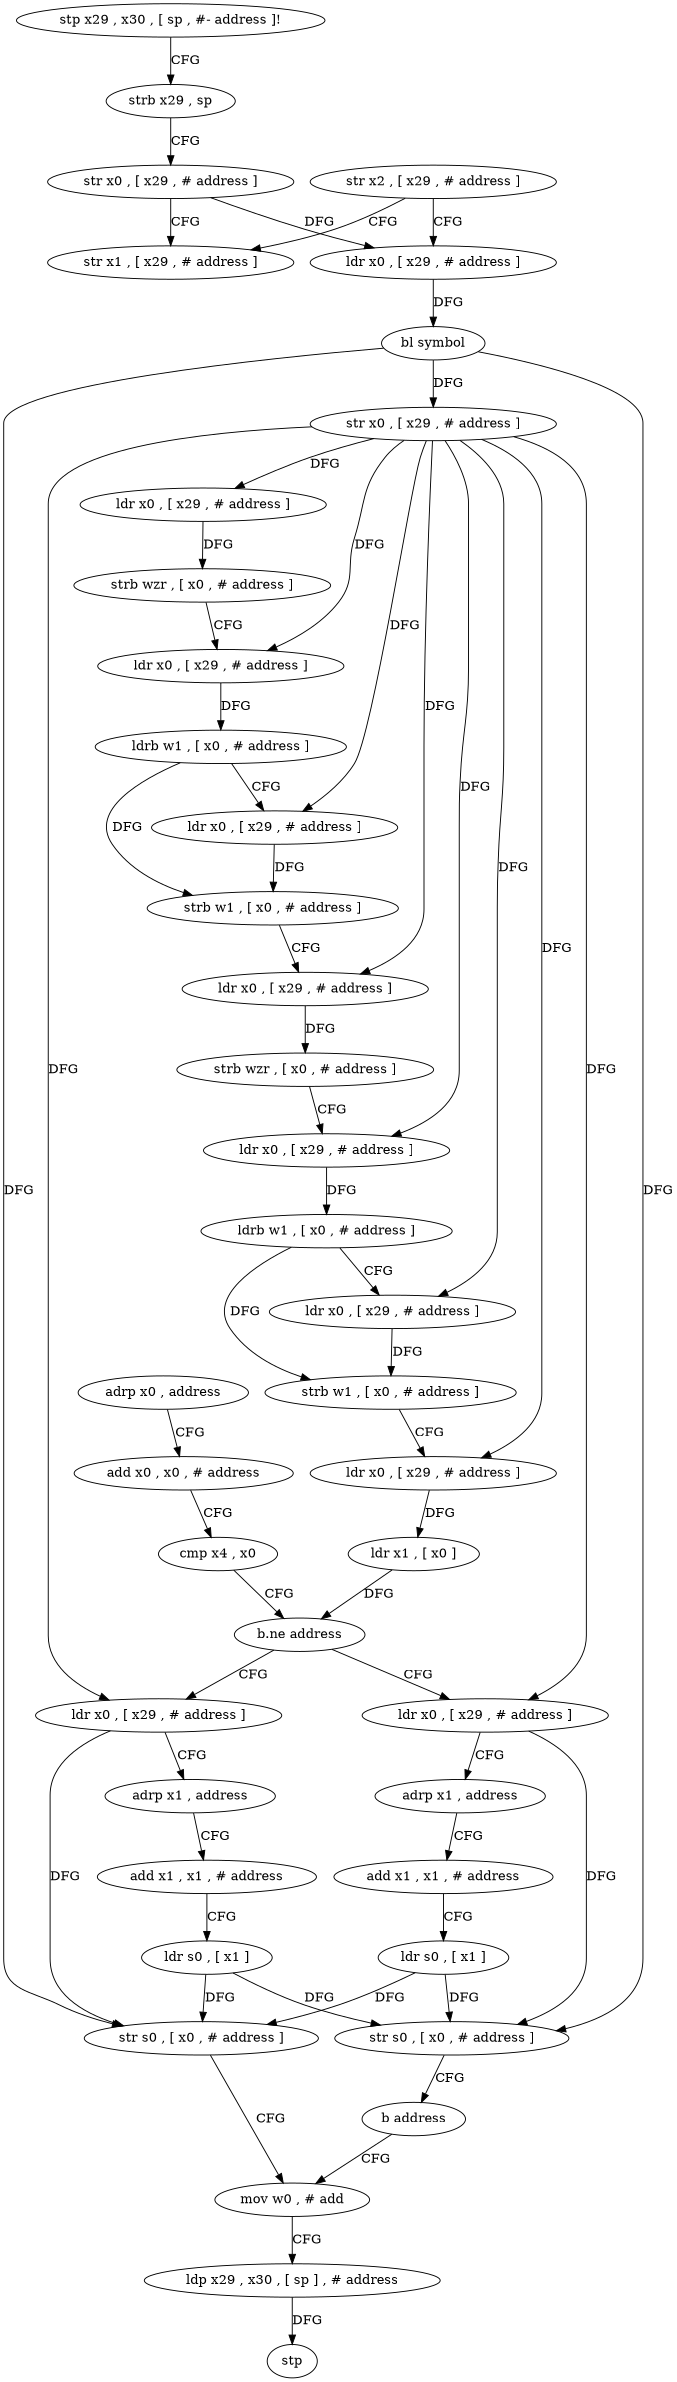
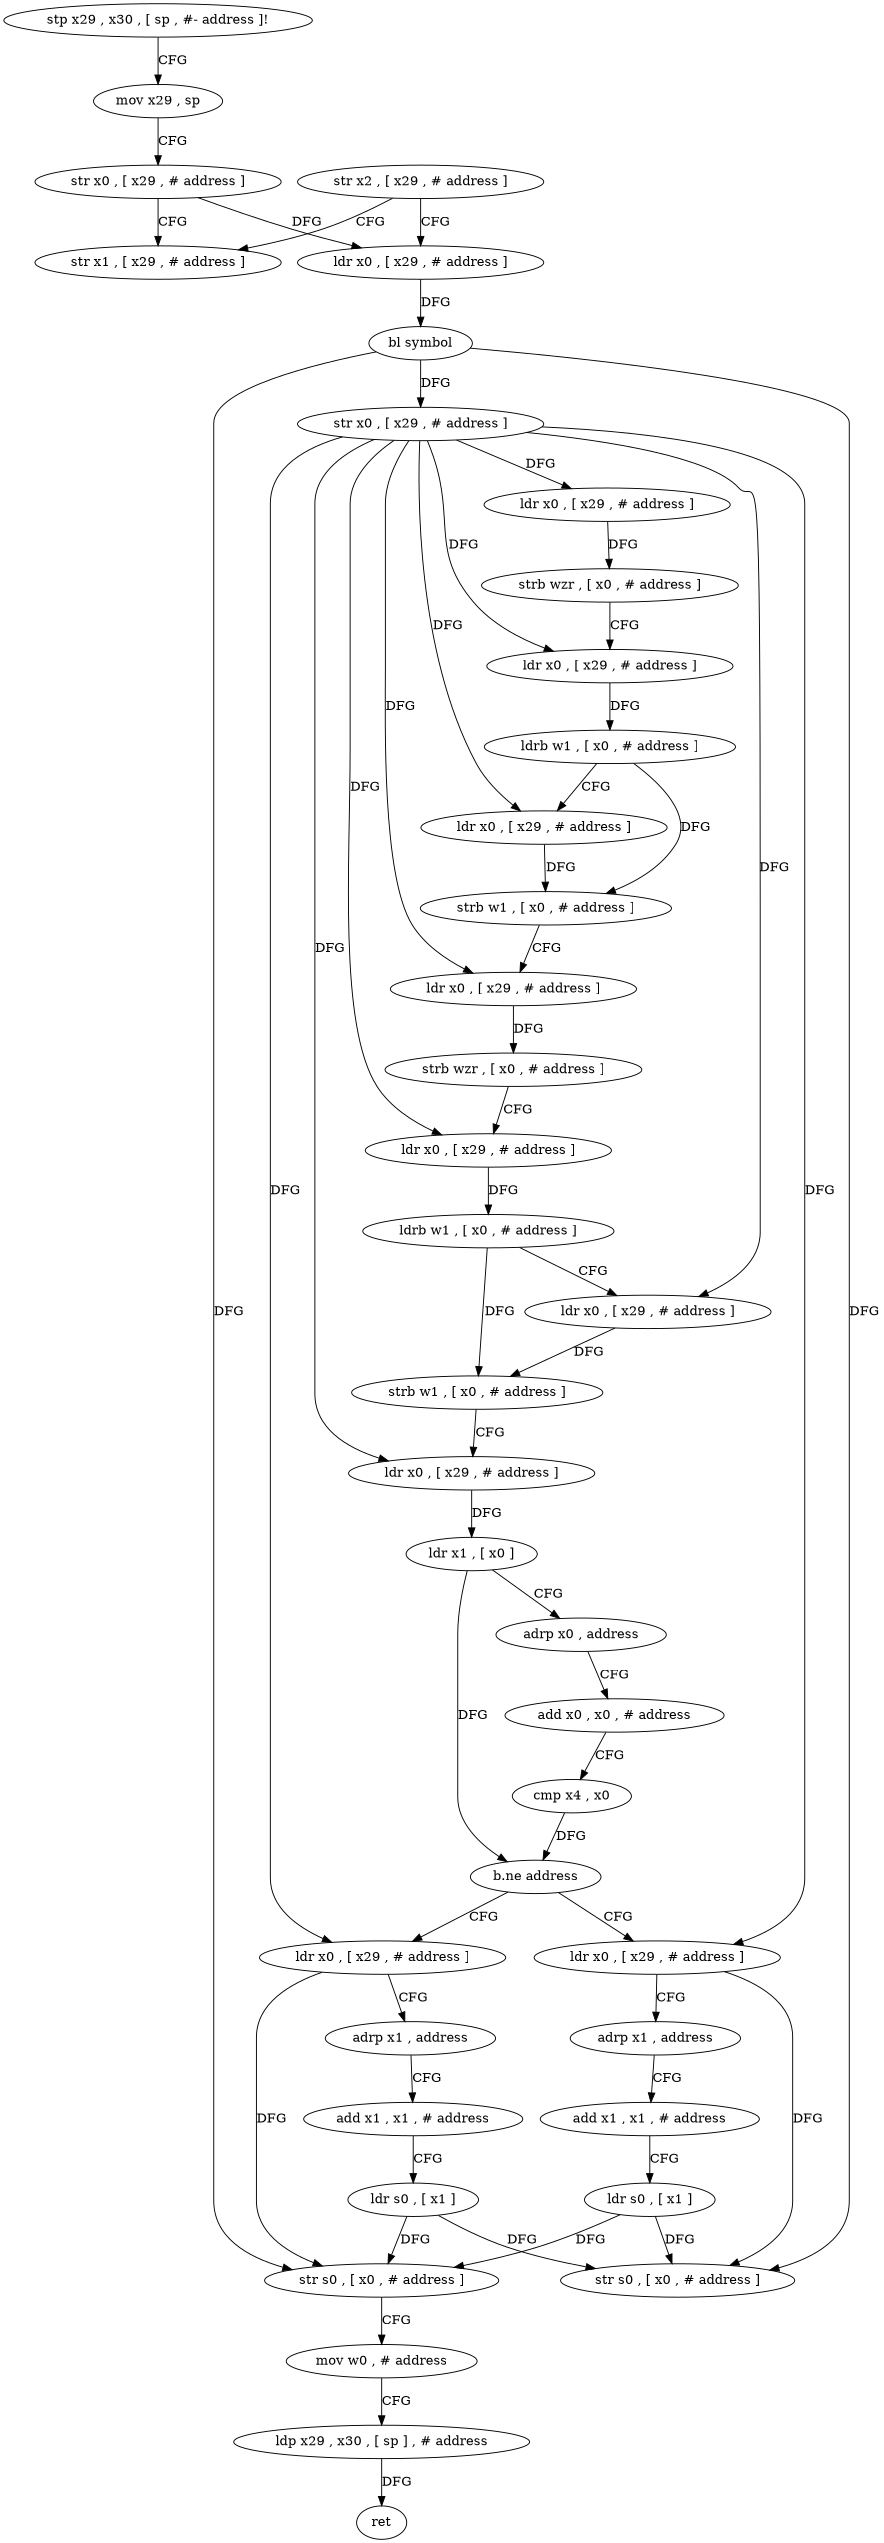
(171, 101) -> (158, 101)
none -> (522, 1591)
(279, 1594) -> (571, 1837)
(414, 2119) -> none
(292, 2200) -> (382, 2361)
(292, 2361) -> (382, 2523)
